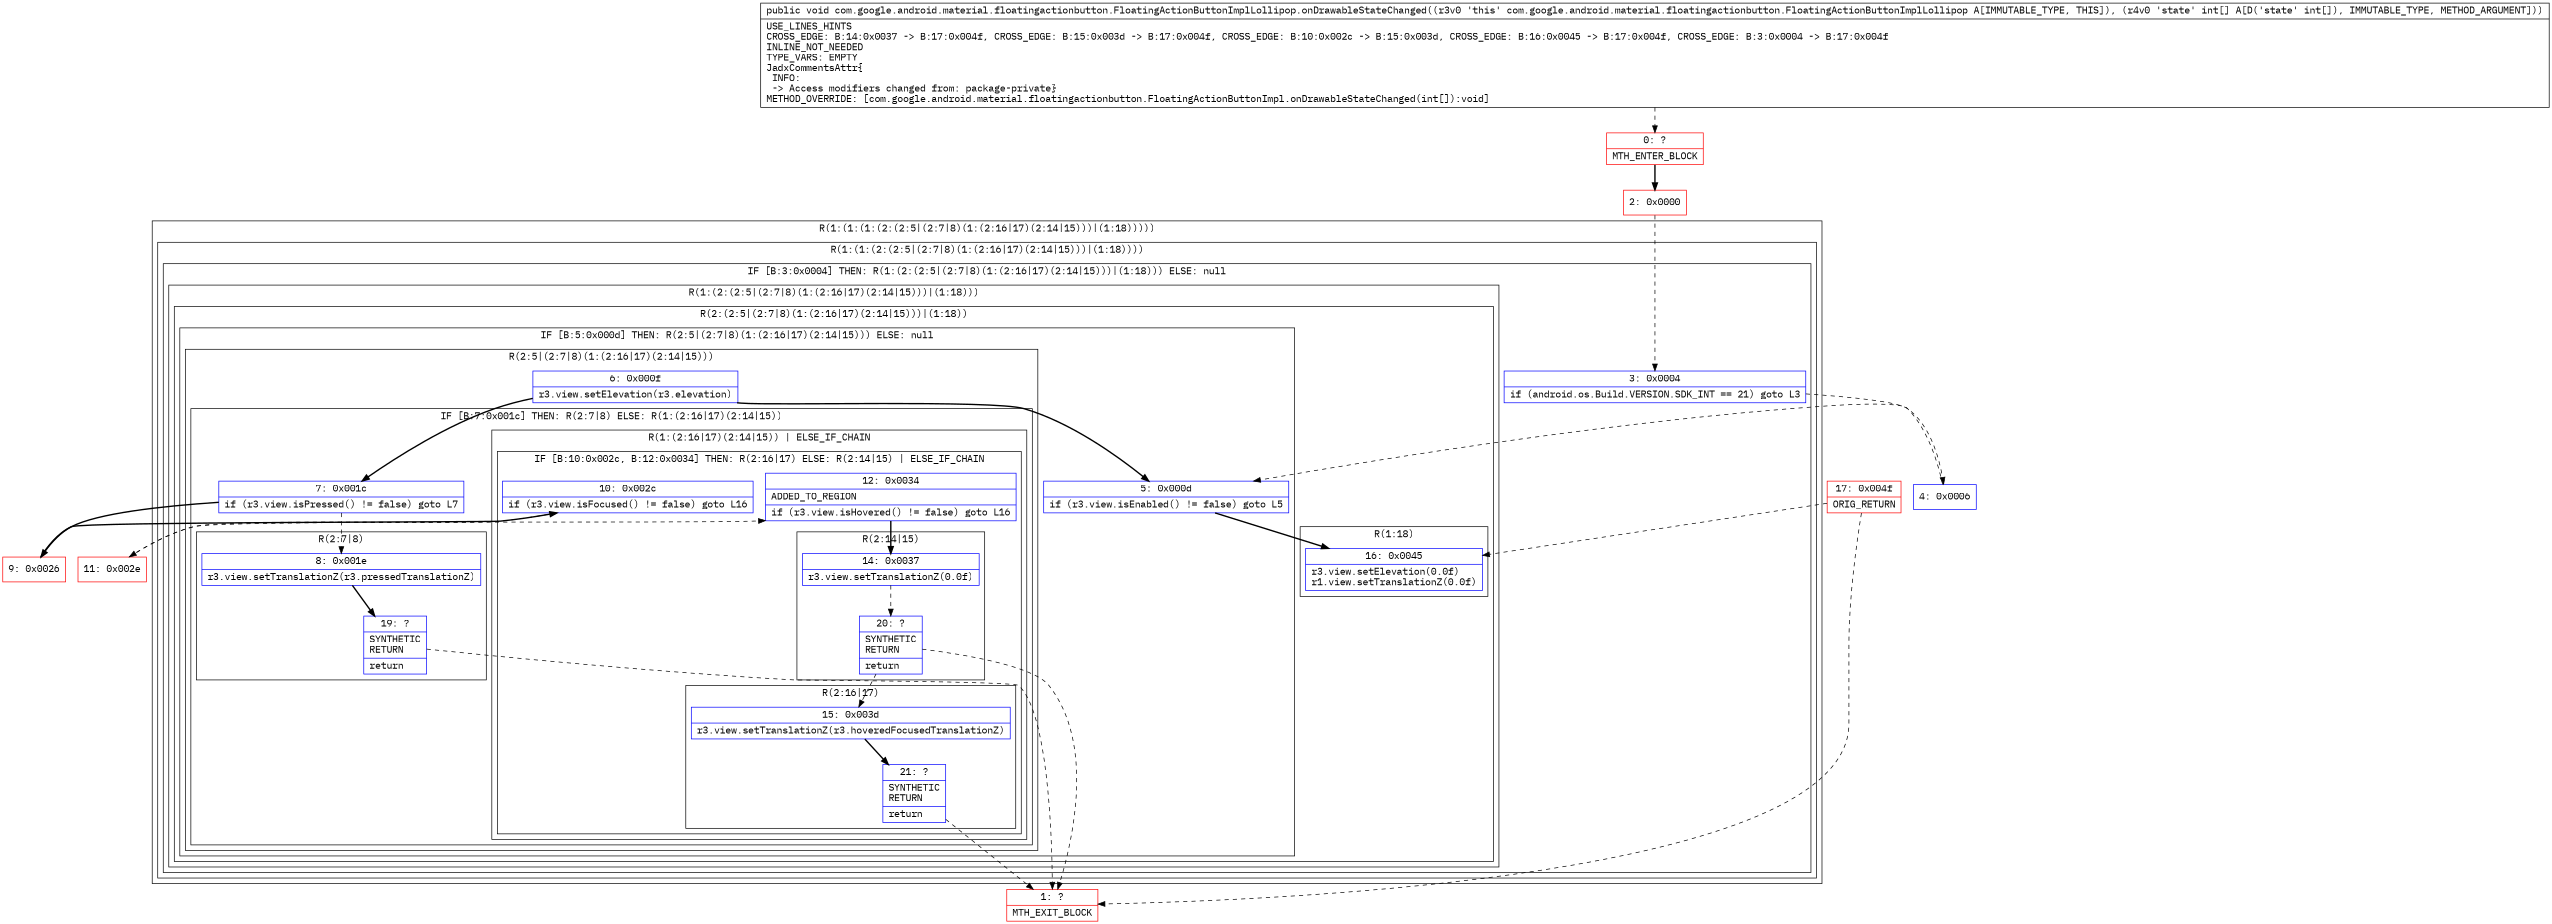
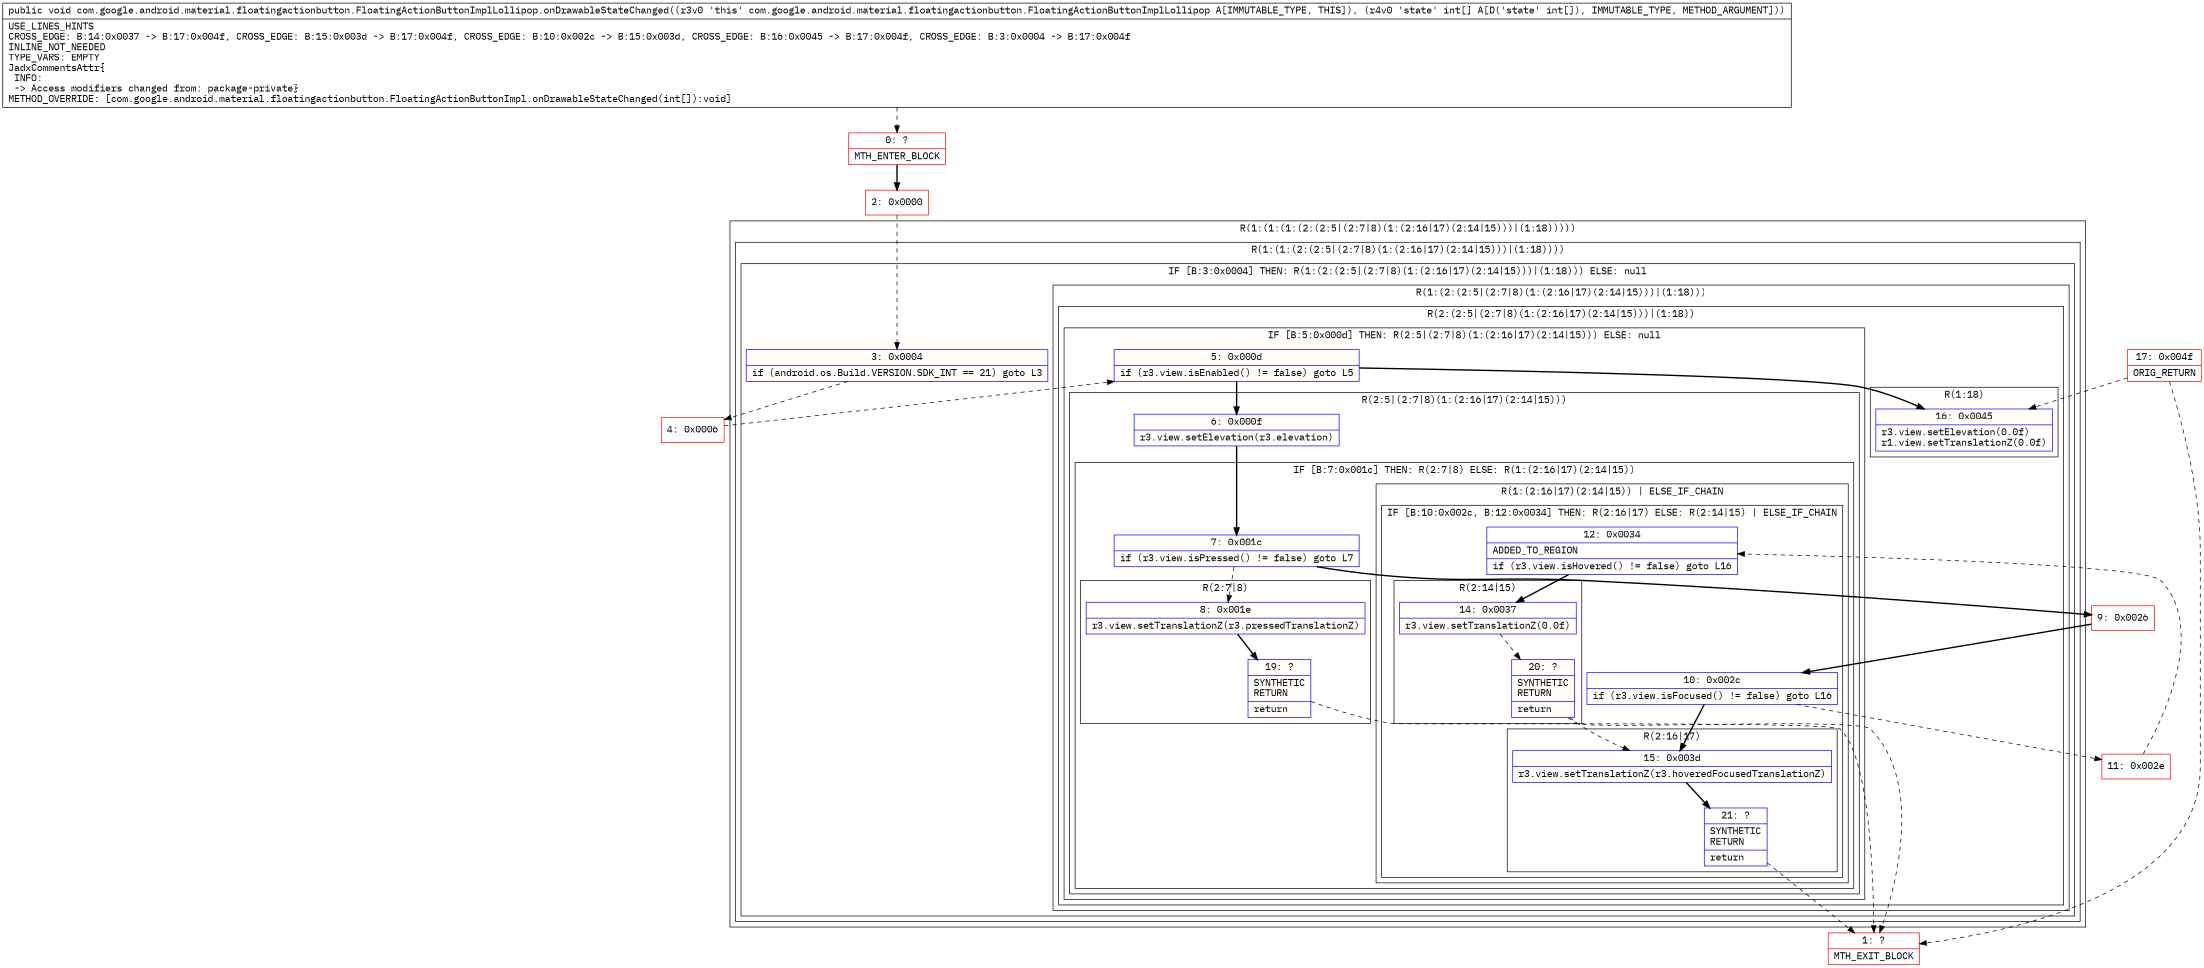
(950, 404) -> (1237, 397)
(1945, 497) -> (693, 430)
none -> (1696, 720)
